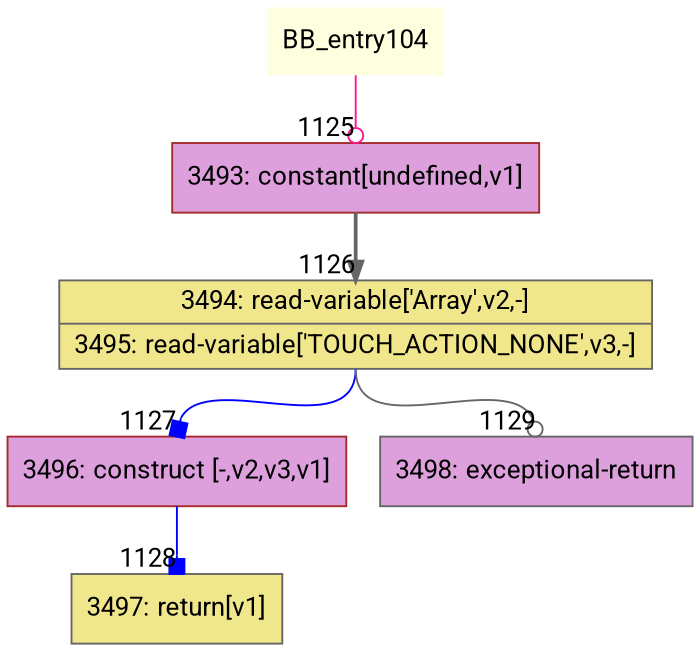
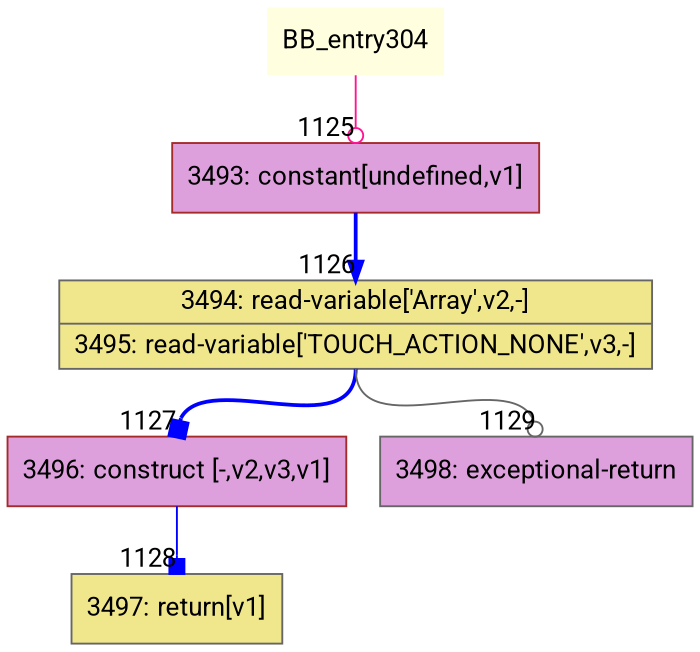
(356, 41) -> (356, 41)
(356, 237) -> (356, 237)
(276, 404) -> (276, 404)
